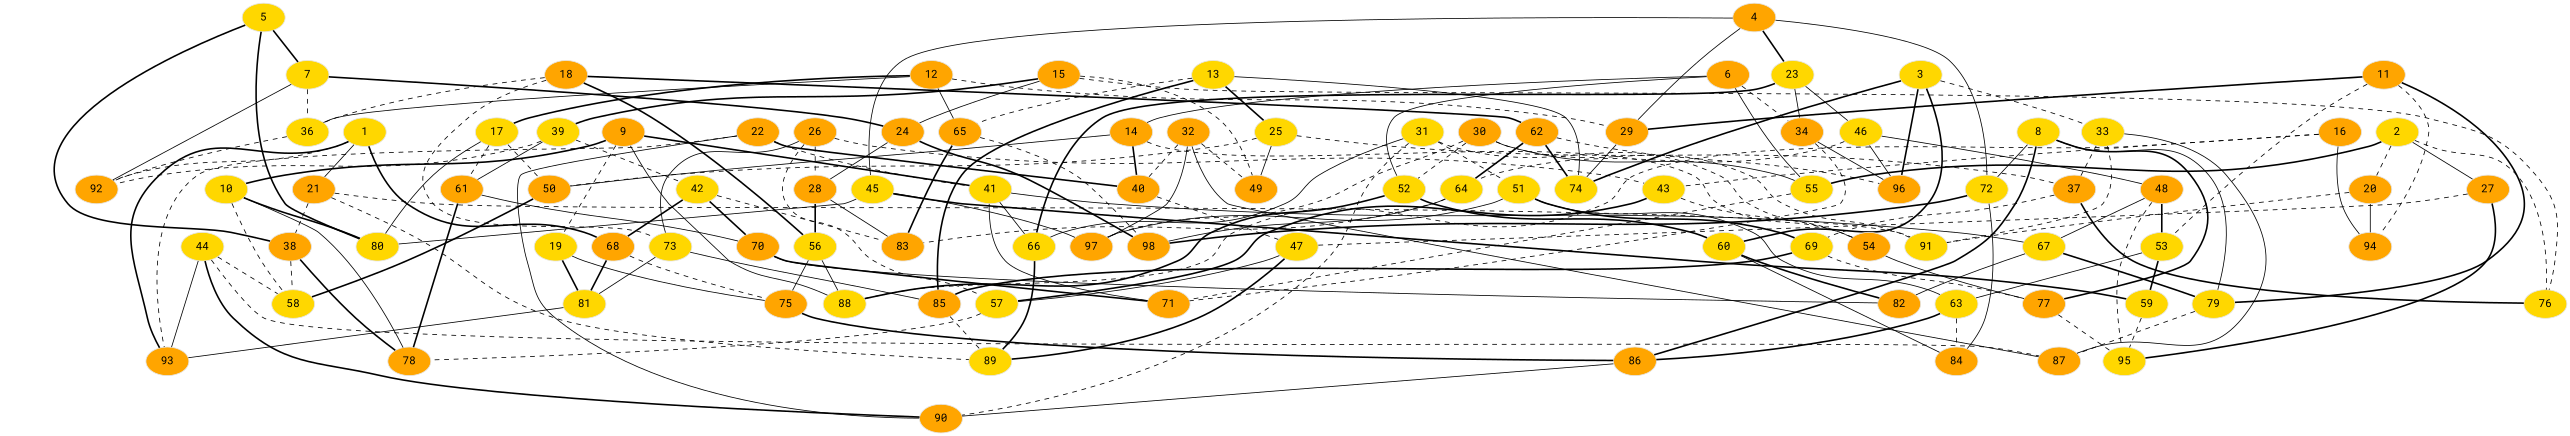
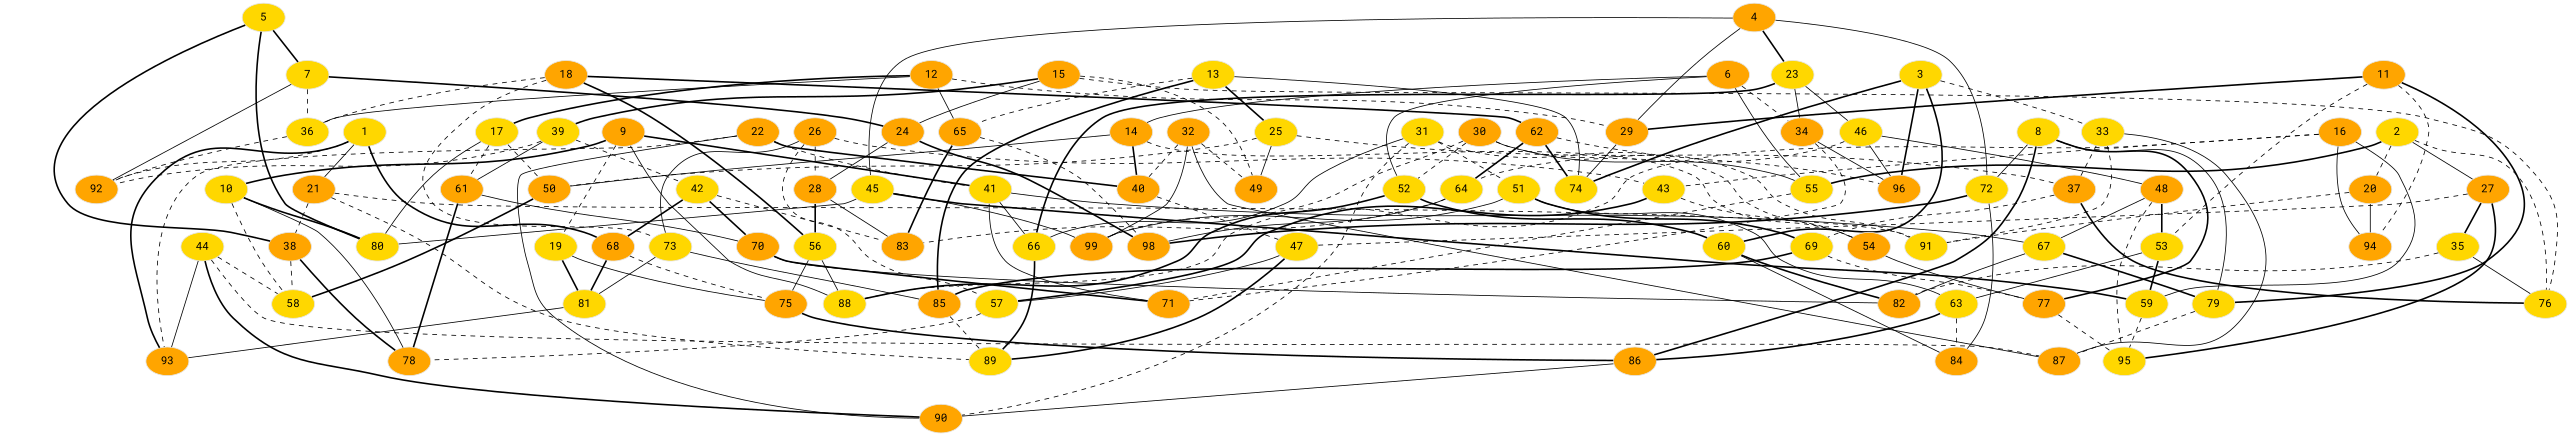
(1091, 247) -> (1091, 247)
none -> (2458, 247)
none -> (2357, 279)
